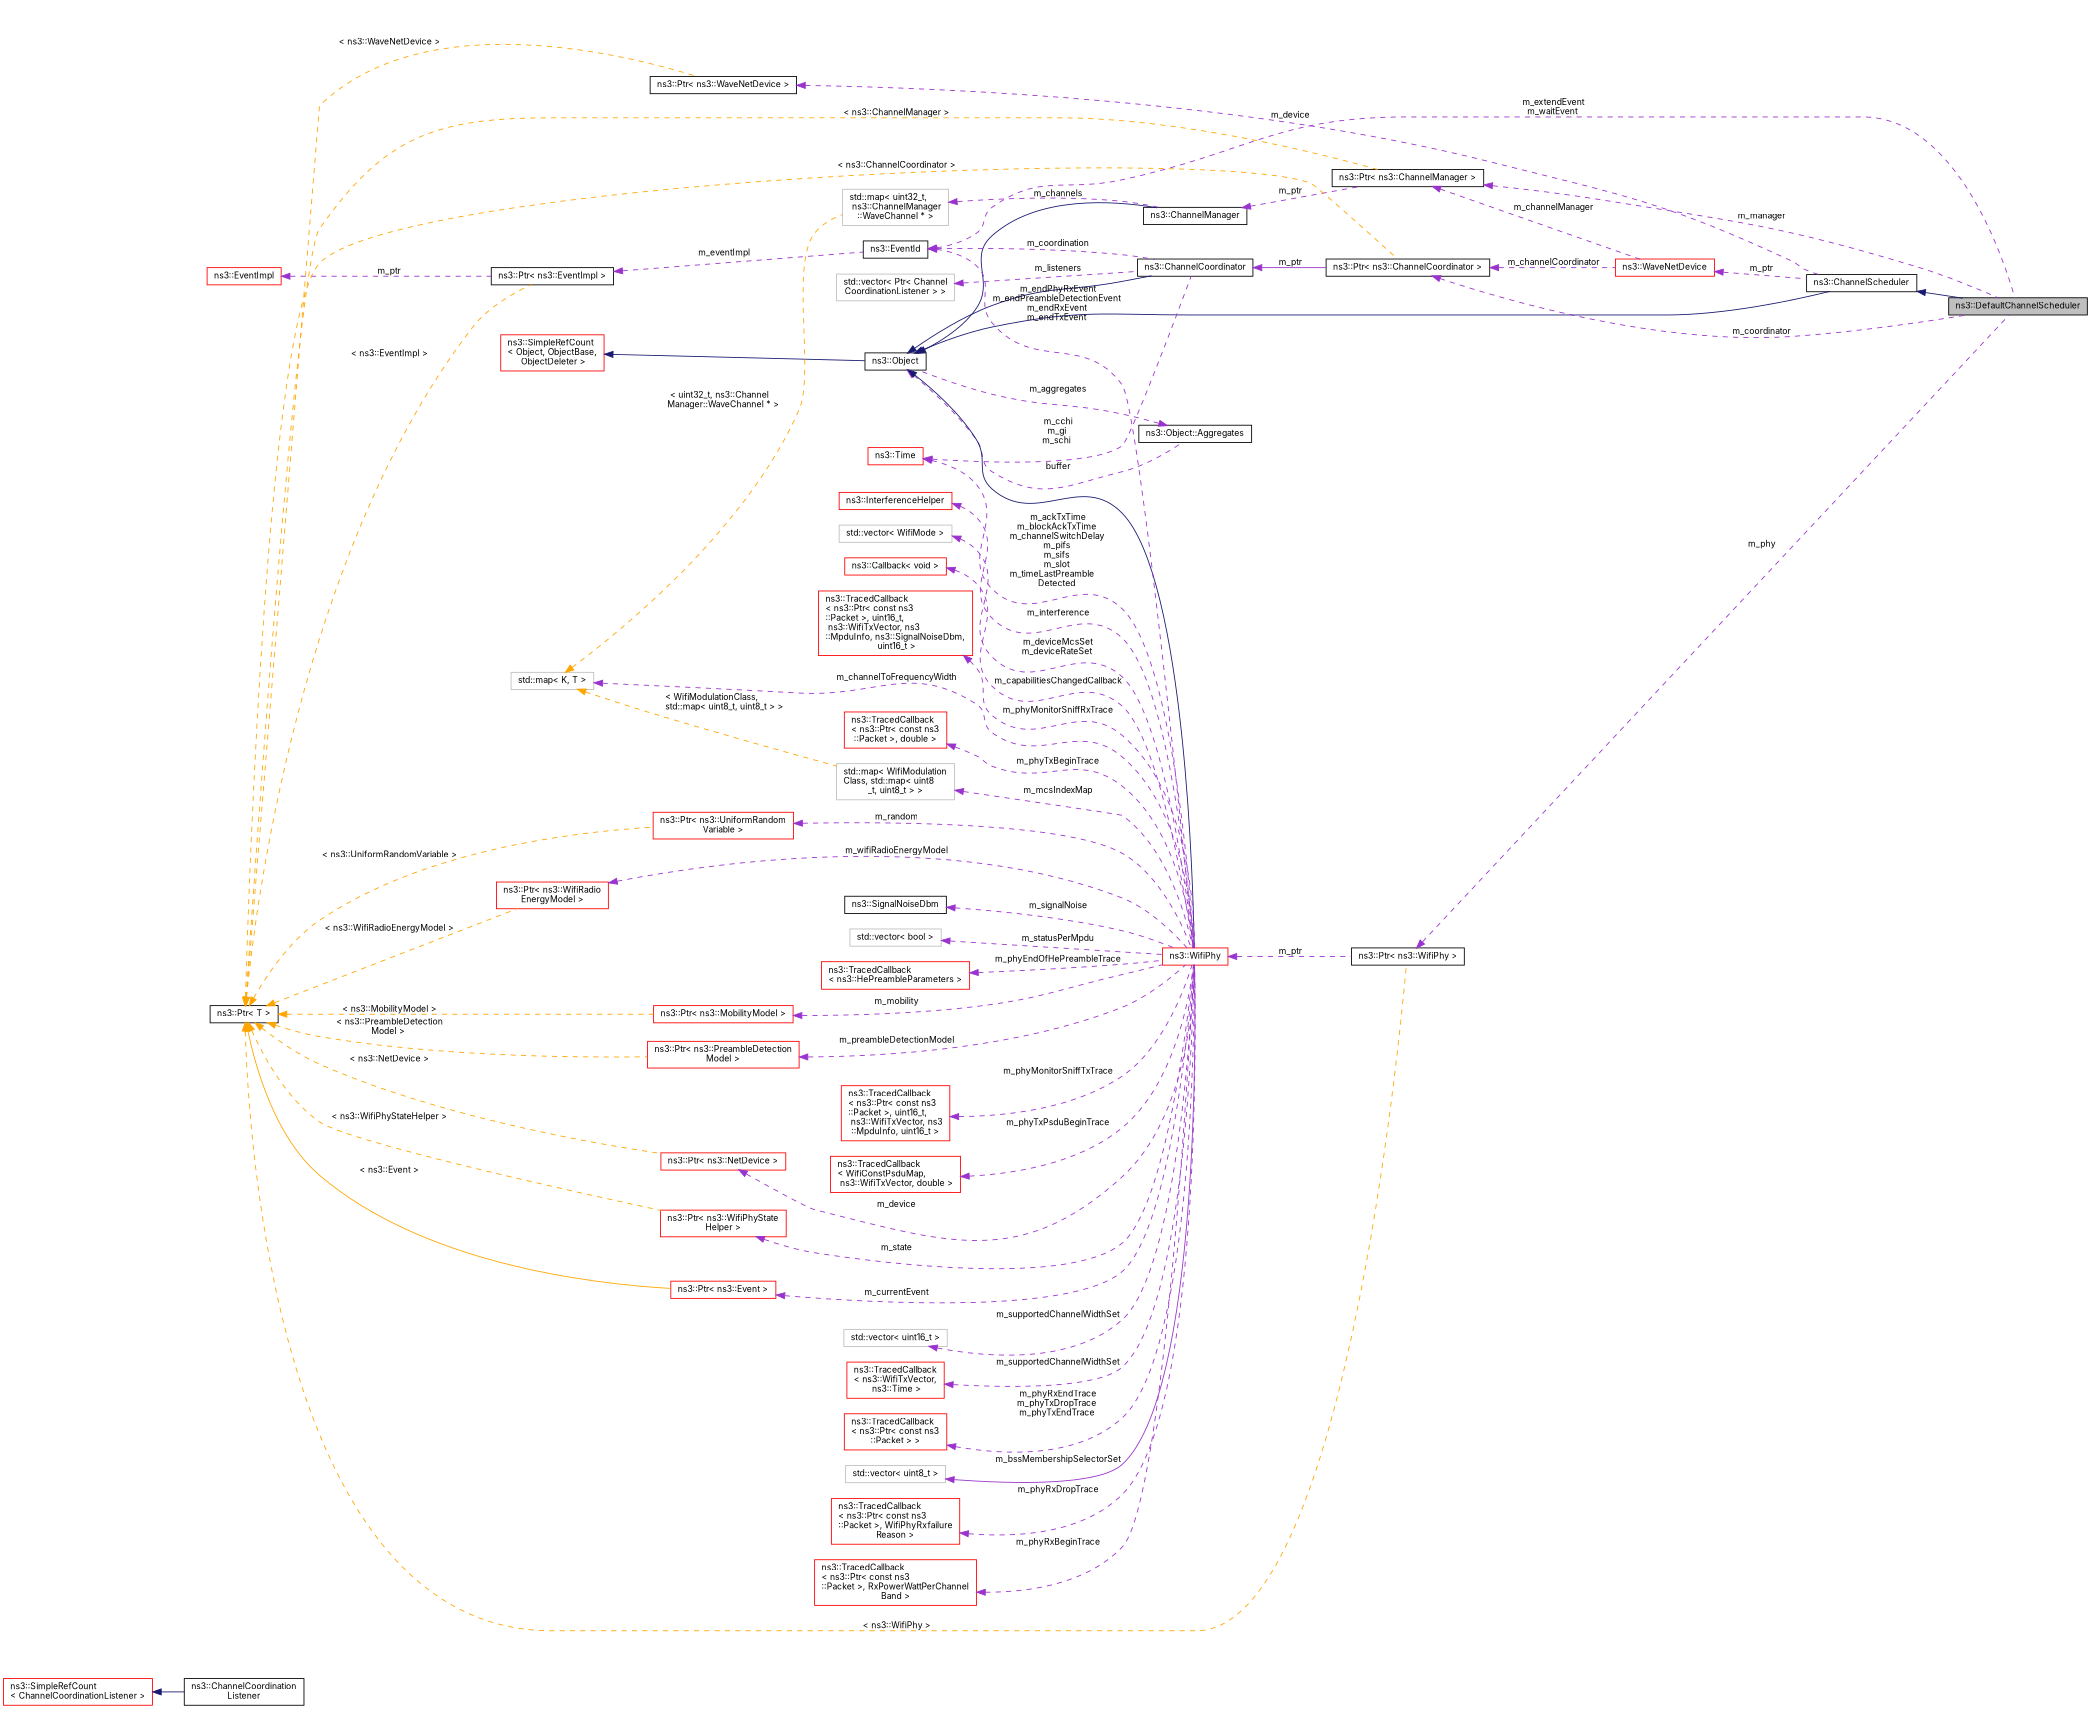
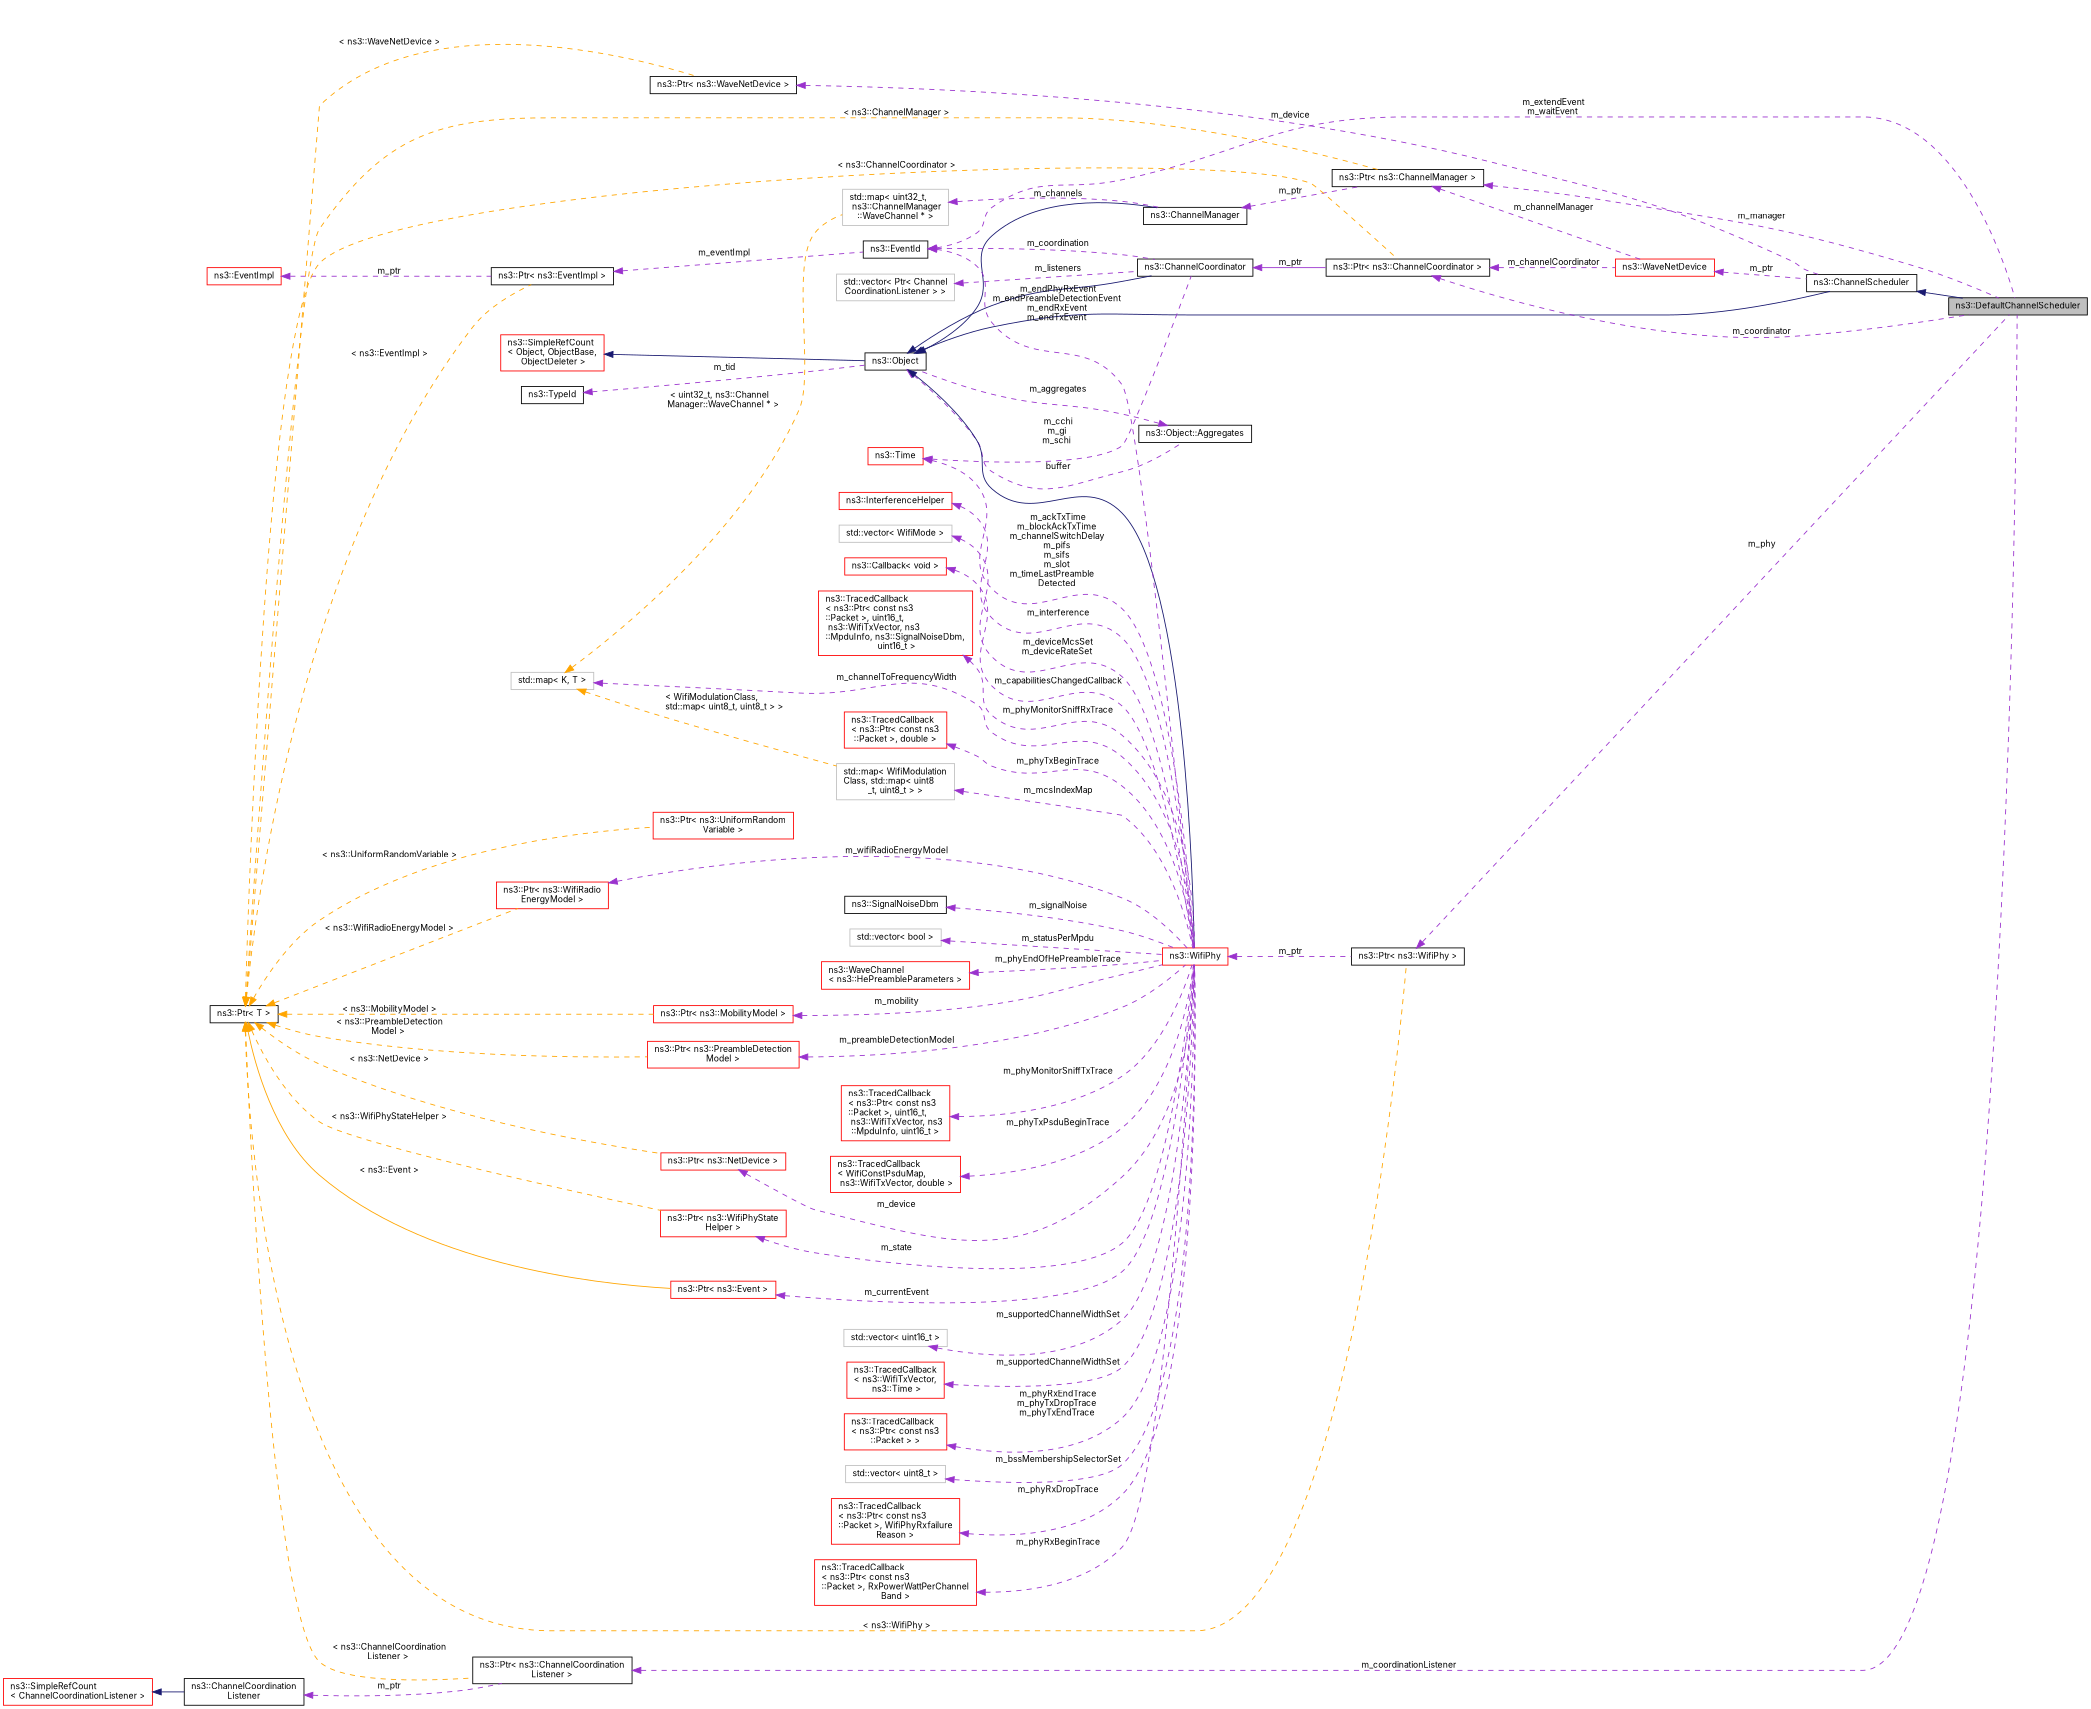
none -> (552, 395)
(1024, 830) -> none
(896, 975) -> (896, 975)
(1149, 1421) -> (1149, 1421)
none -> (552, 1670)
